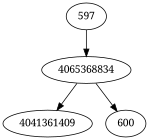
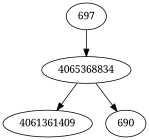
(86, 16) -> (86, 16)
(48, 124) -> (48, 124)
(126, 124) -> (126, 124)
